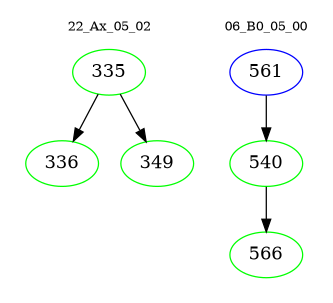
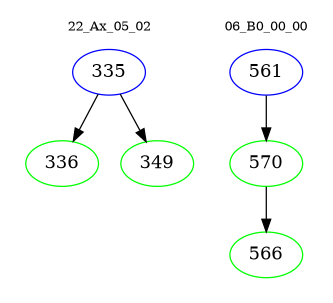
(266, 27) -> (266, 27)
(109, 72) -> (109, 72)
(266, 164) -> (266, 164)
